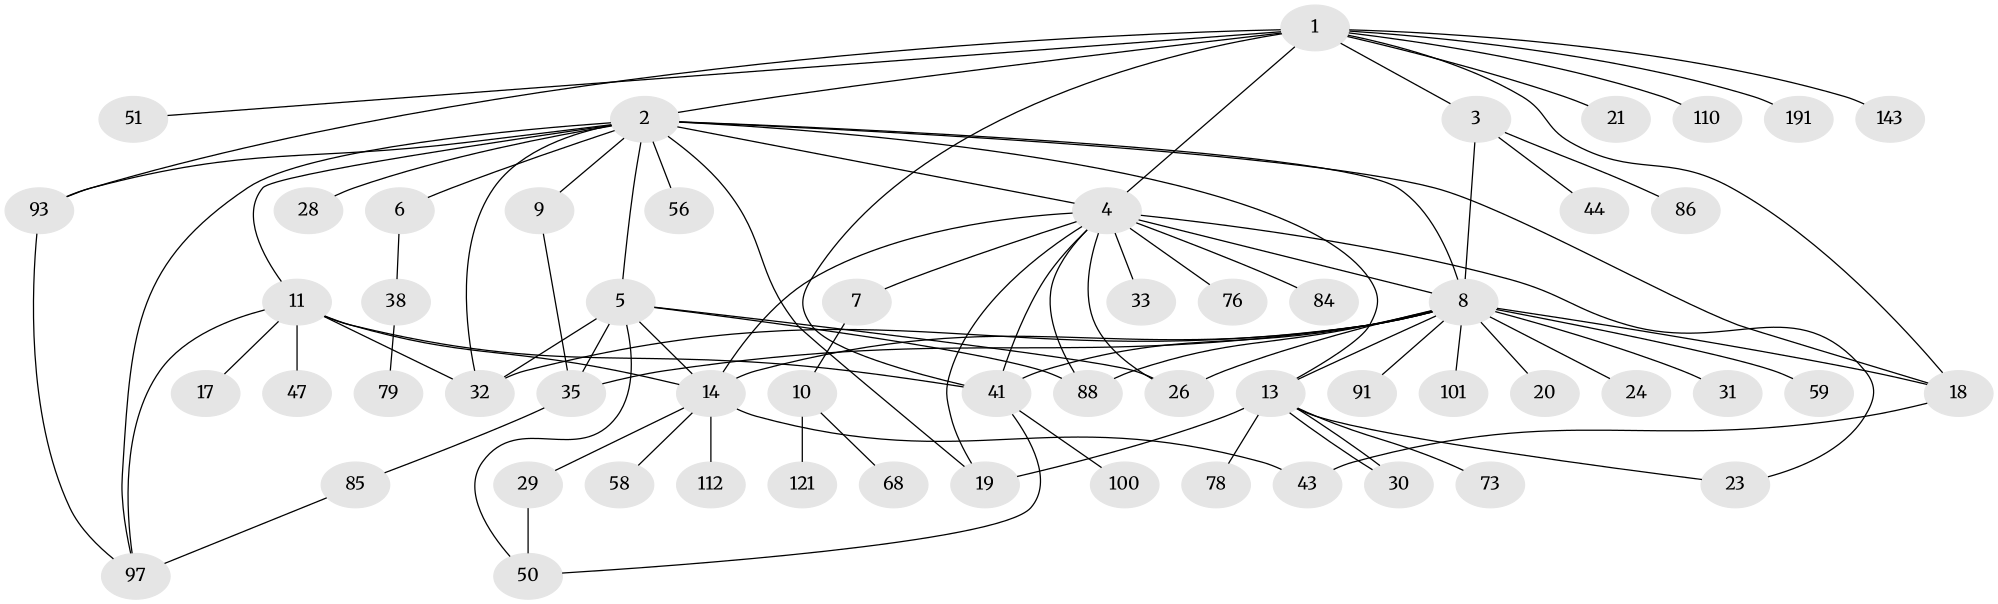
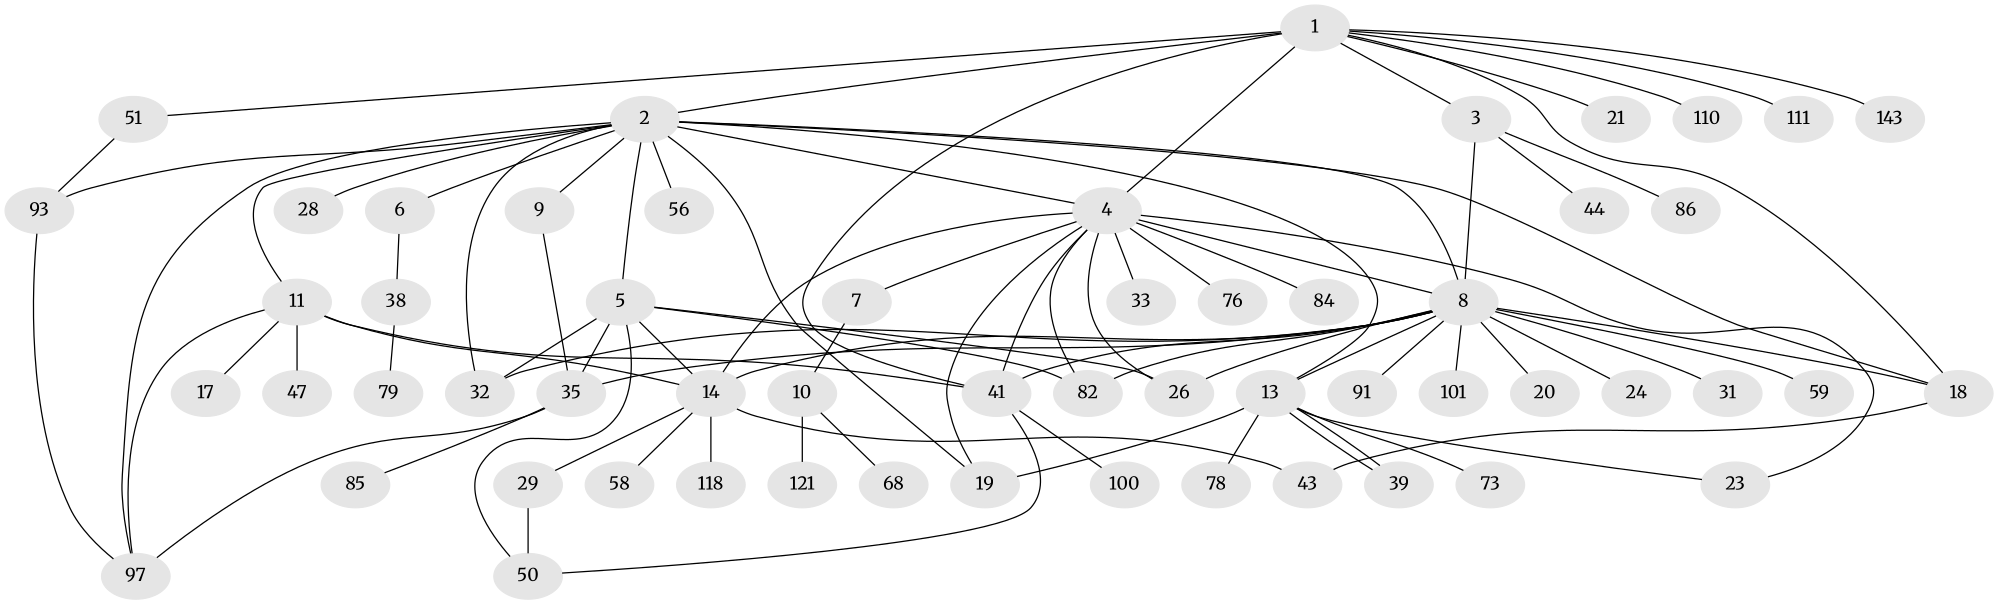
(821, 58) -> (86, 165)
(1799, 119) -> (1799, 119)
(382, 345) -> none
(1088, 394) -> (1088, 394)
(711, 485) -> (711, 485)
(1399, 485) -> (1399, 485)
(246, 531) -> (339, 452)
